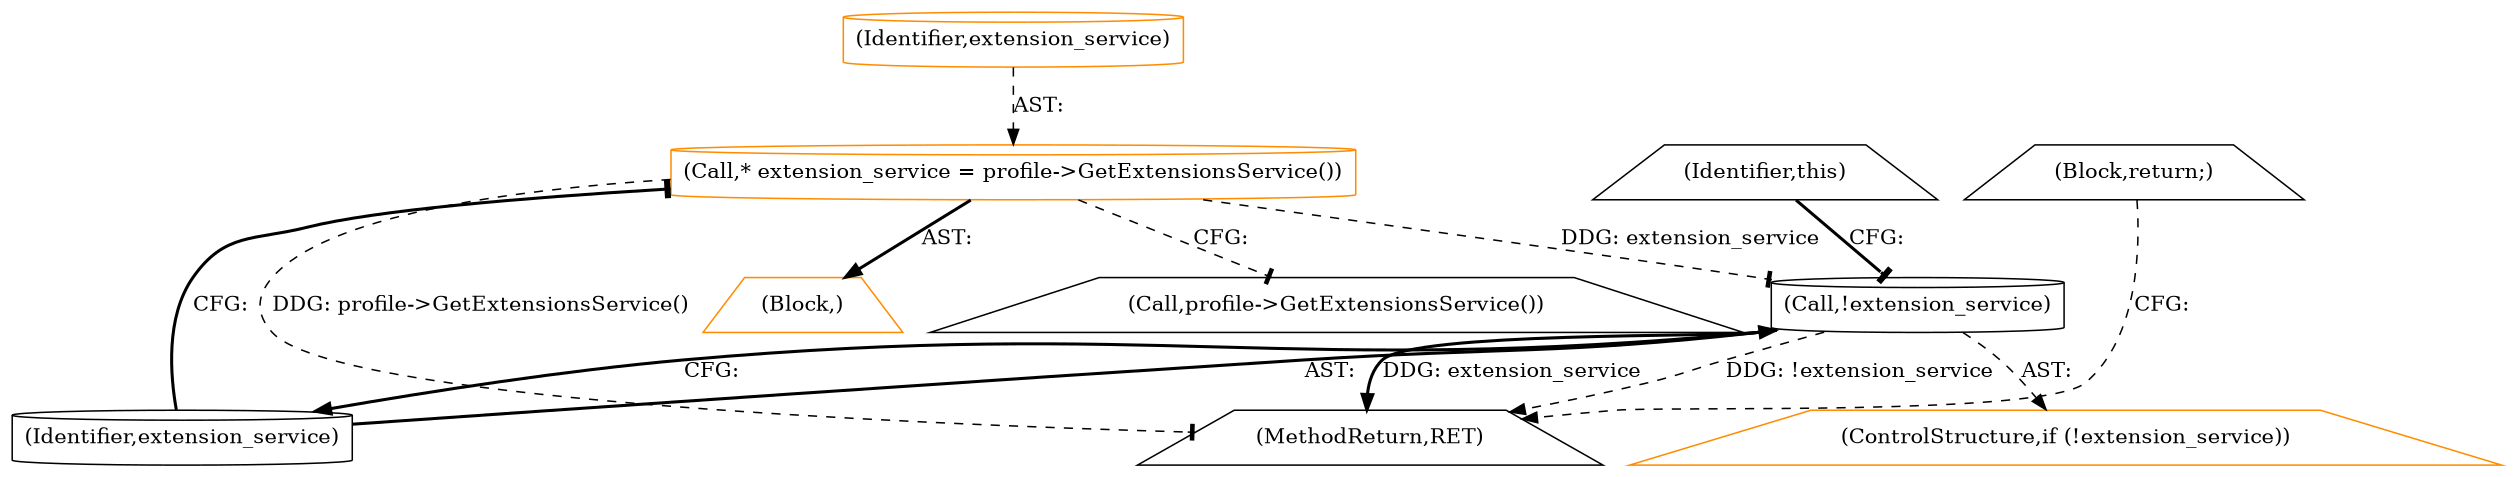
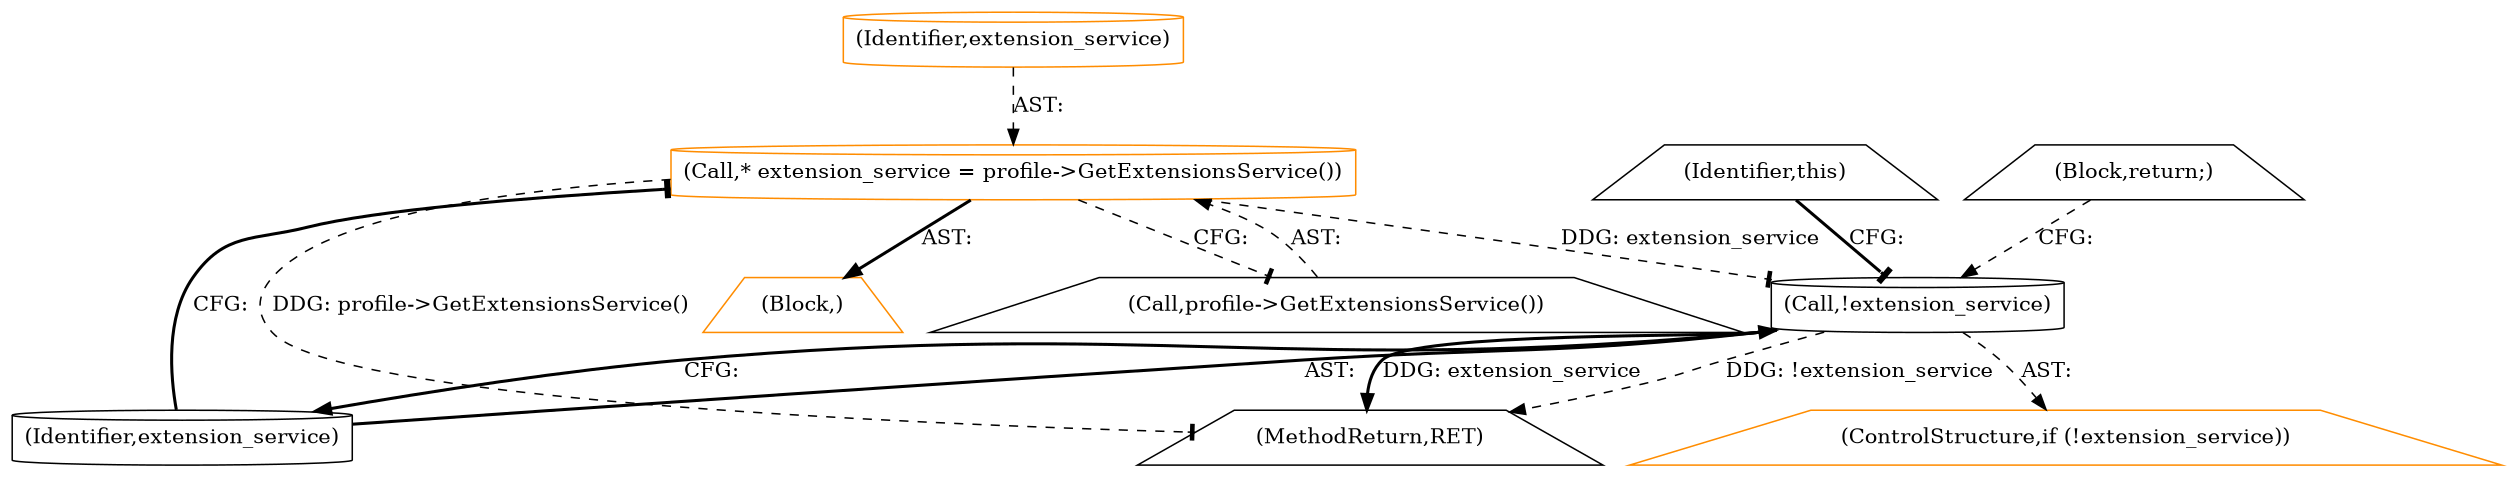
none -> (1270, 232)
(1911, 406) -> (2033, 235)
